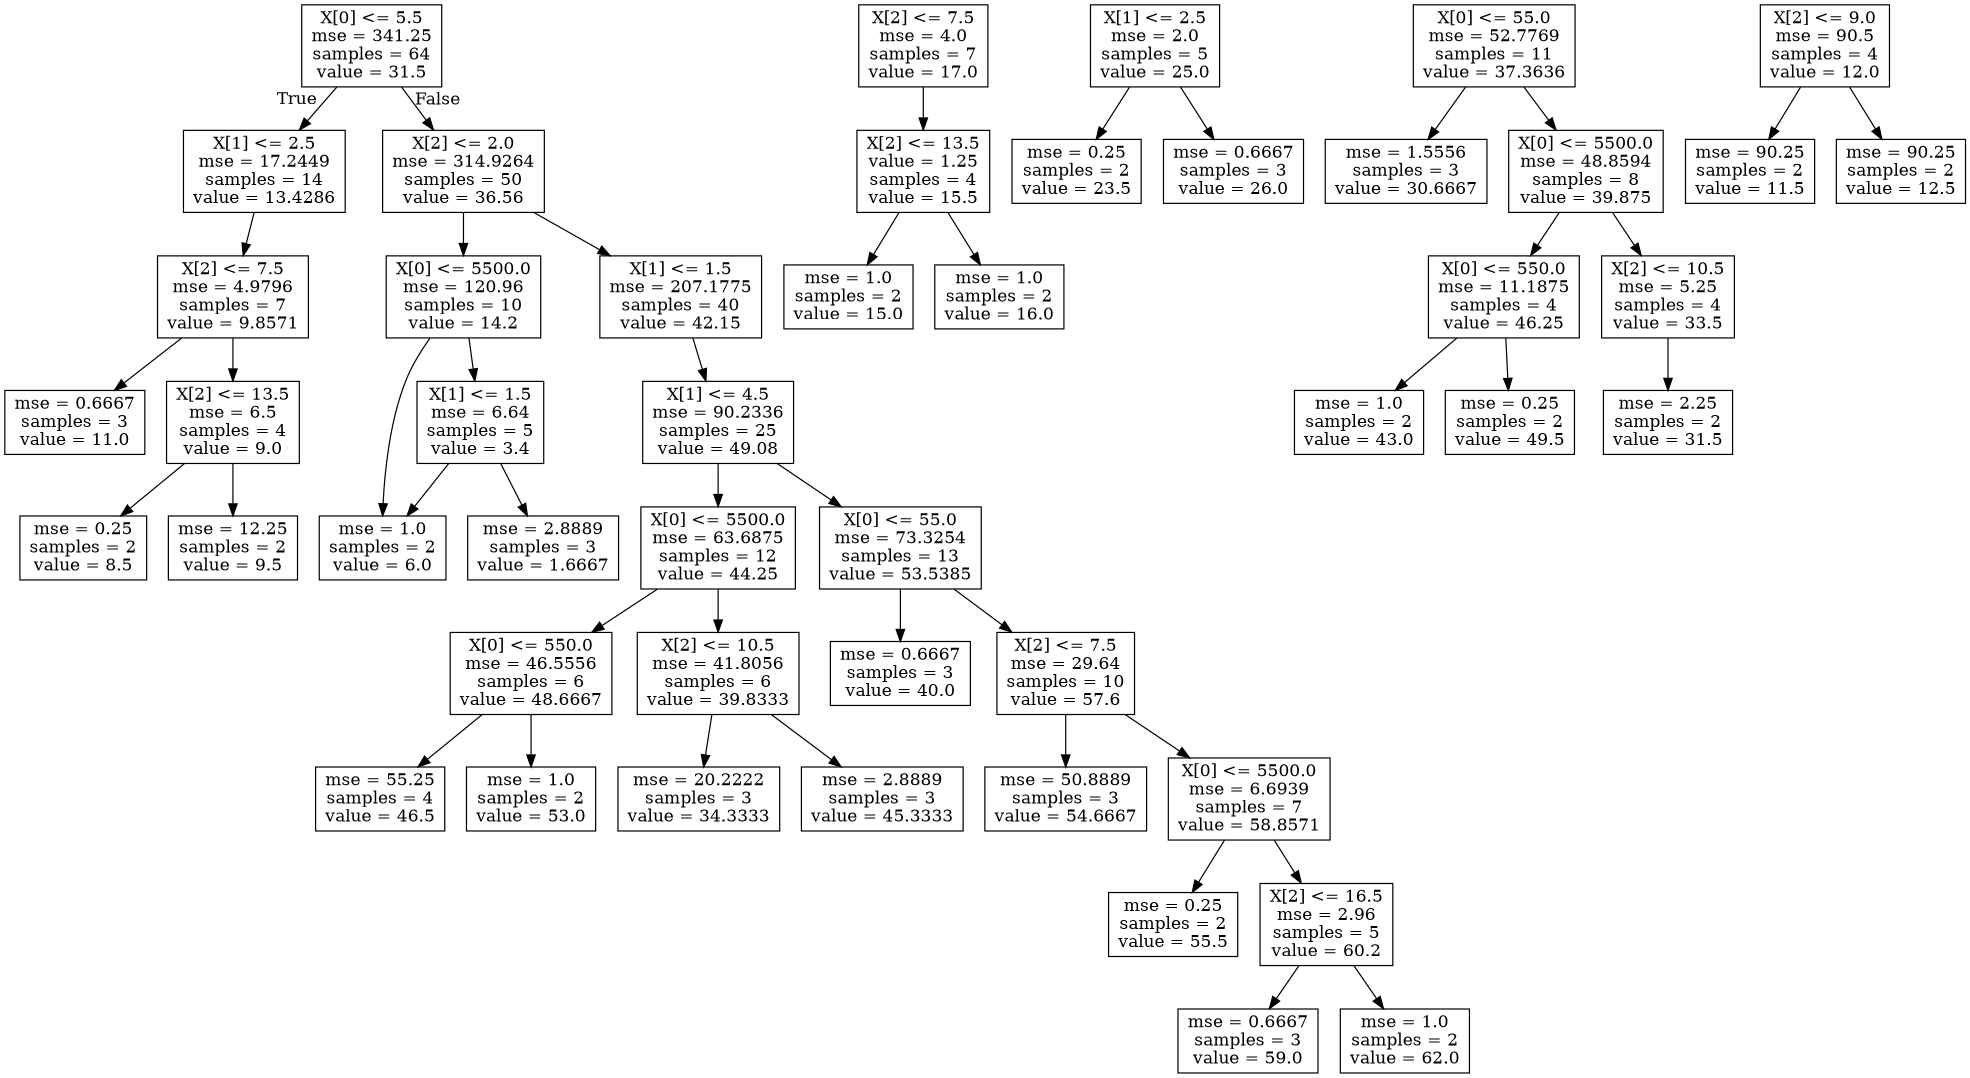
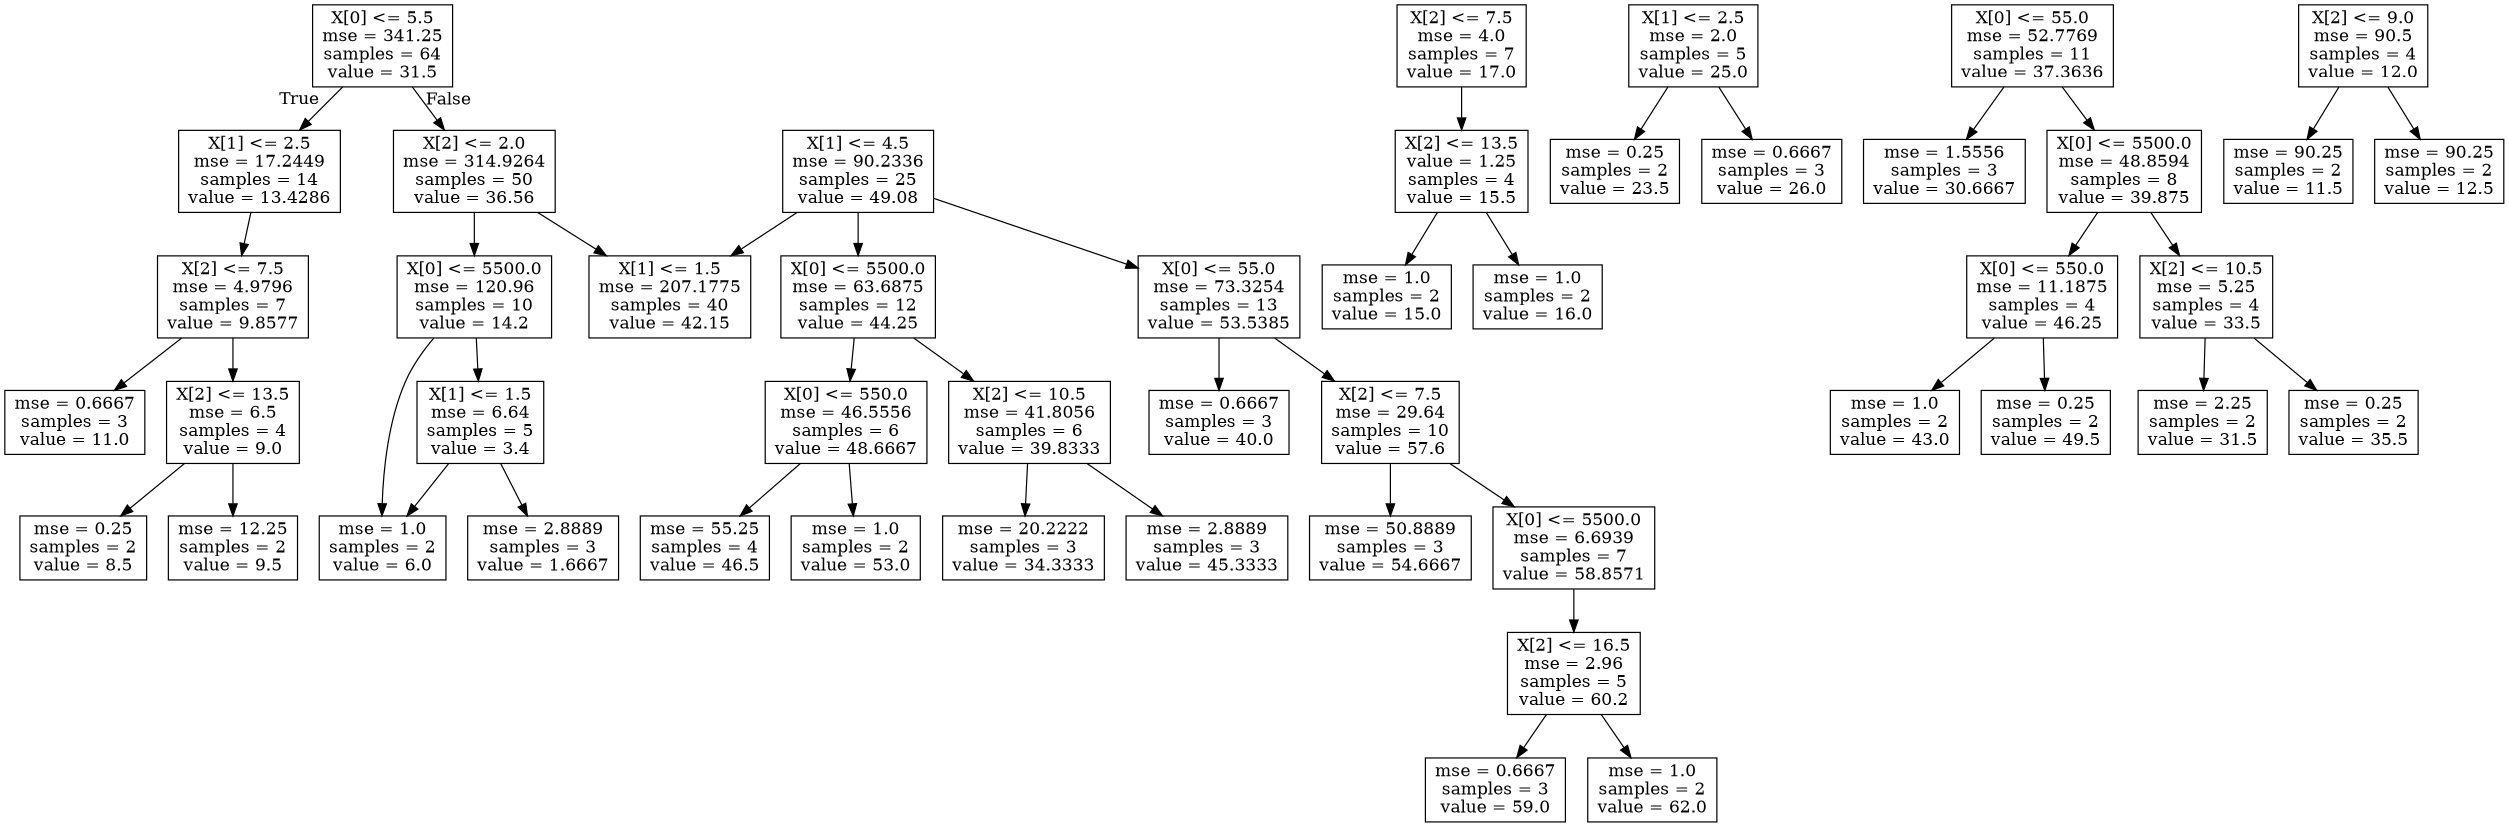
(233, 297) -> (233, 297)
(698, 354) -> (769, 231)
none -> (2354, 422)
(1173, 925) -> none
